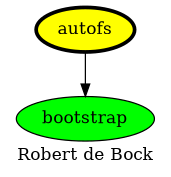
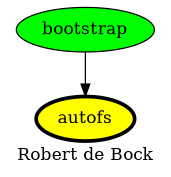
(85, 68) -> (85, 68)
